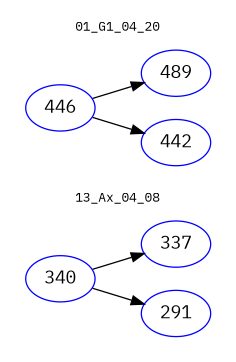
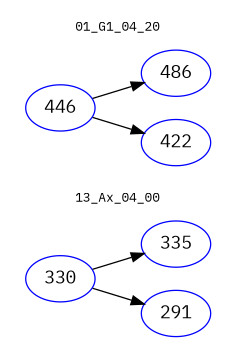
(176, 73) -> (176, 73)
(176, 143) -> (176, 143)
(118, 198) -> (118, 198)
(176, 244) -> (176, 244)
(60, 279) -> (60, 279)
